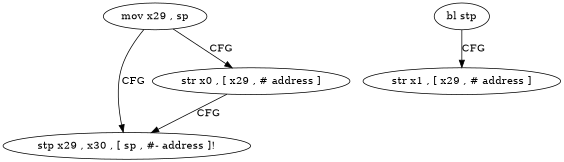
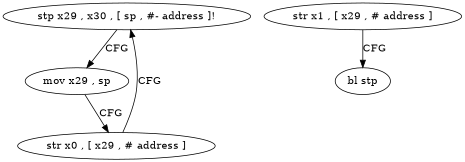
(462, 45) -> (363, 45)
(120, 74) -> (104, 46)
